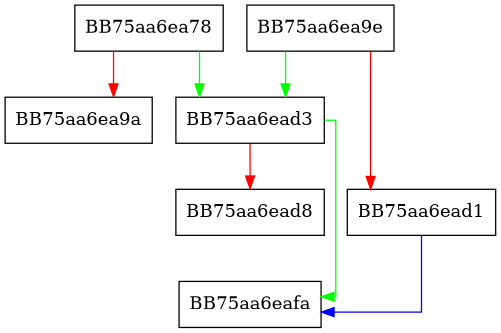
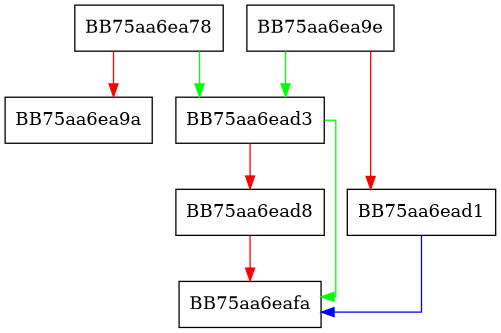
none -> (250, 252)
